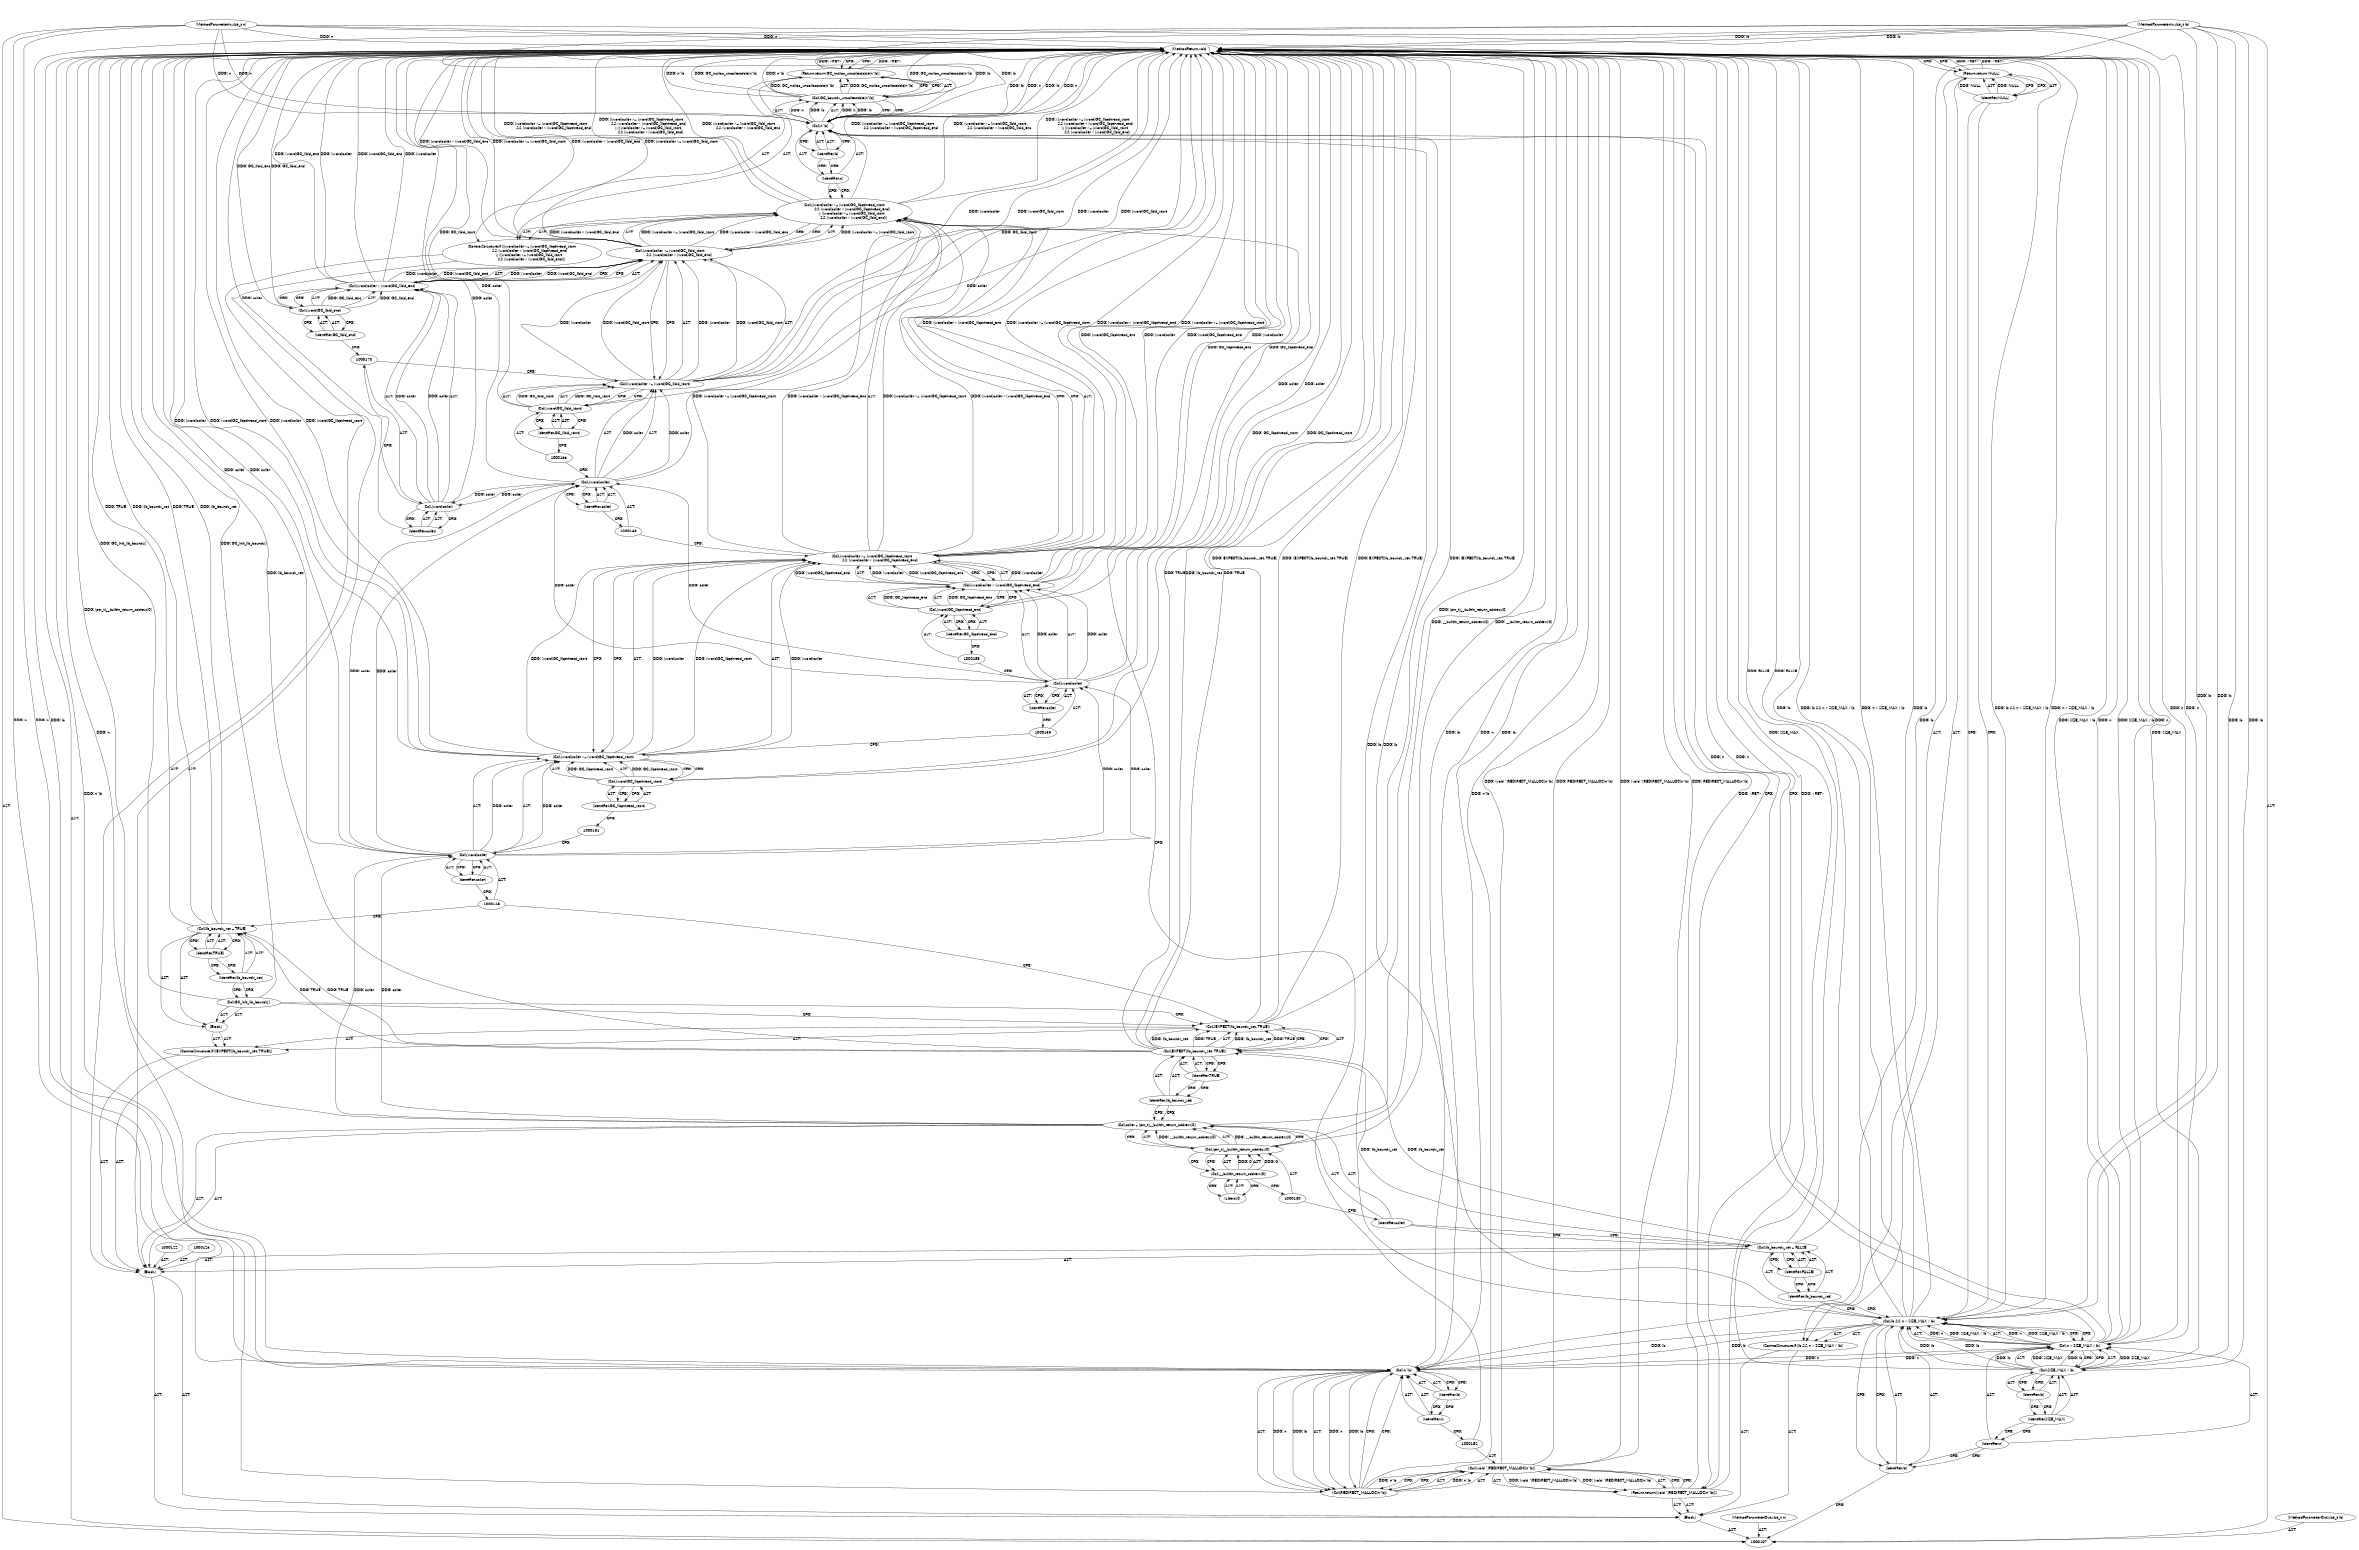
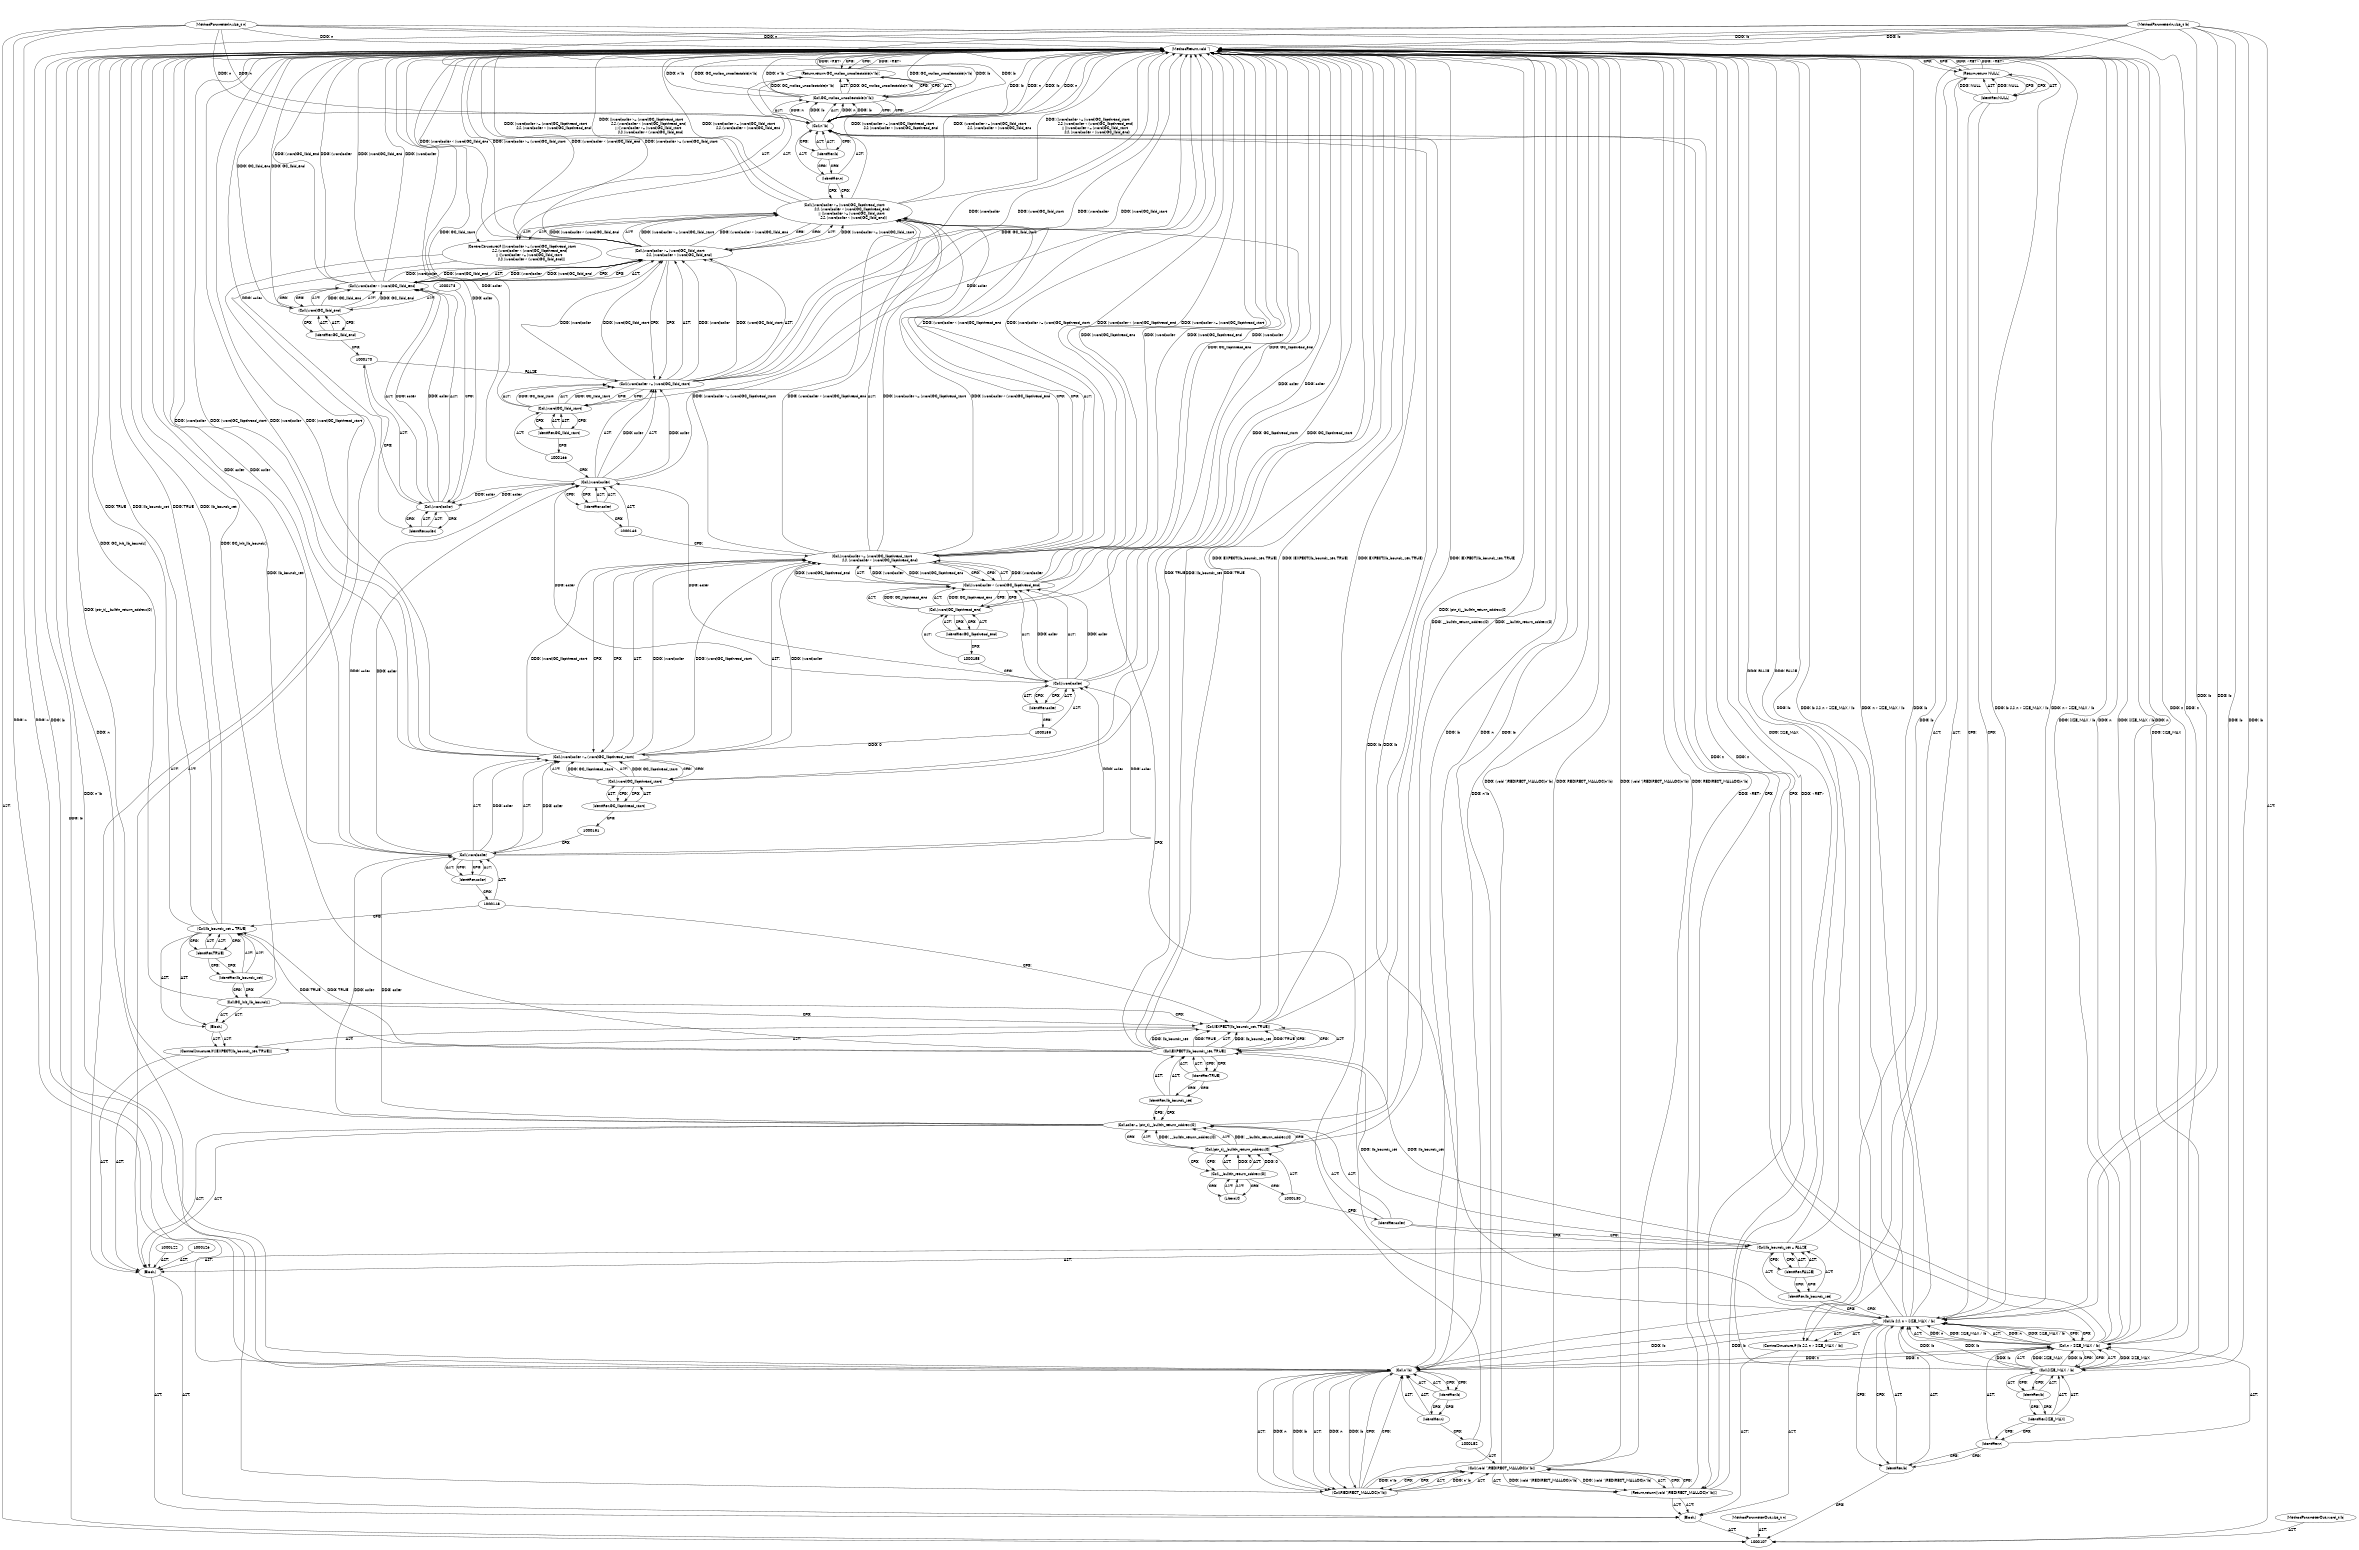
(843, 98) -> (843, 98)
none -> (447, 286)
(532, 372) -> (532, 372)
(875, 745) -> (875, 745)
(76, 819) -> (76, 819)
(2316, 1518) -> (2316, 1518)
